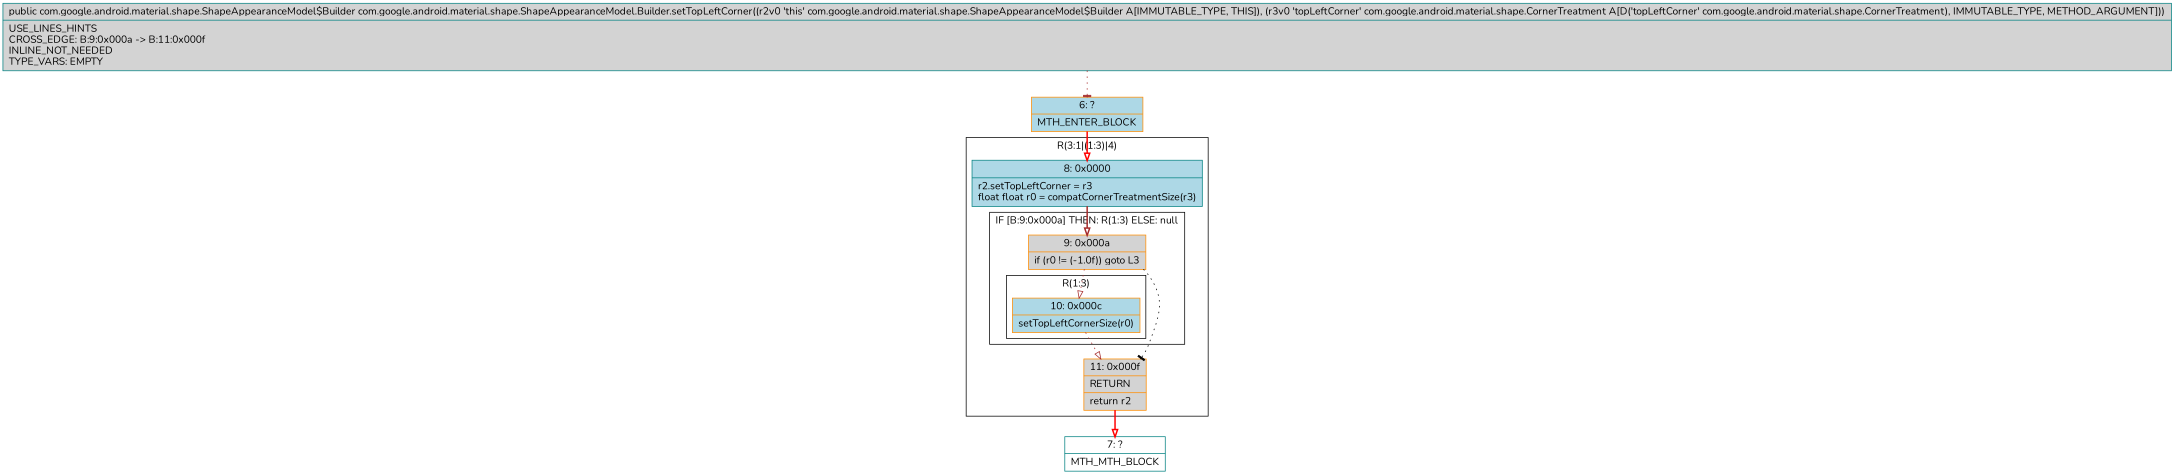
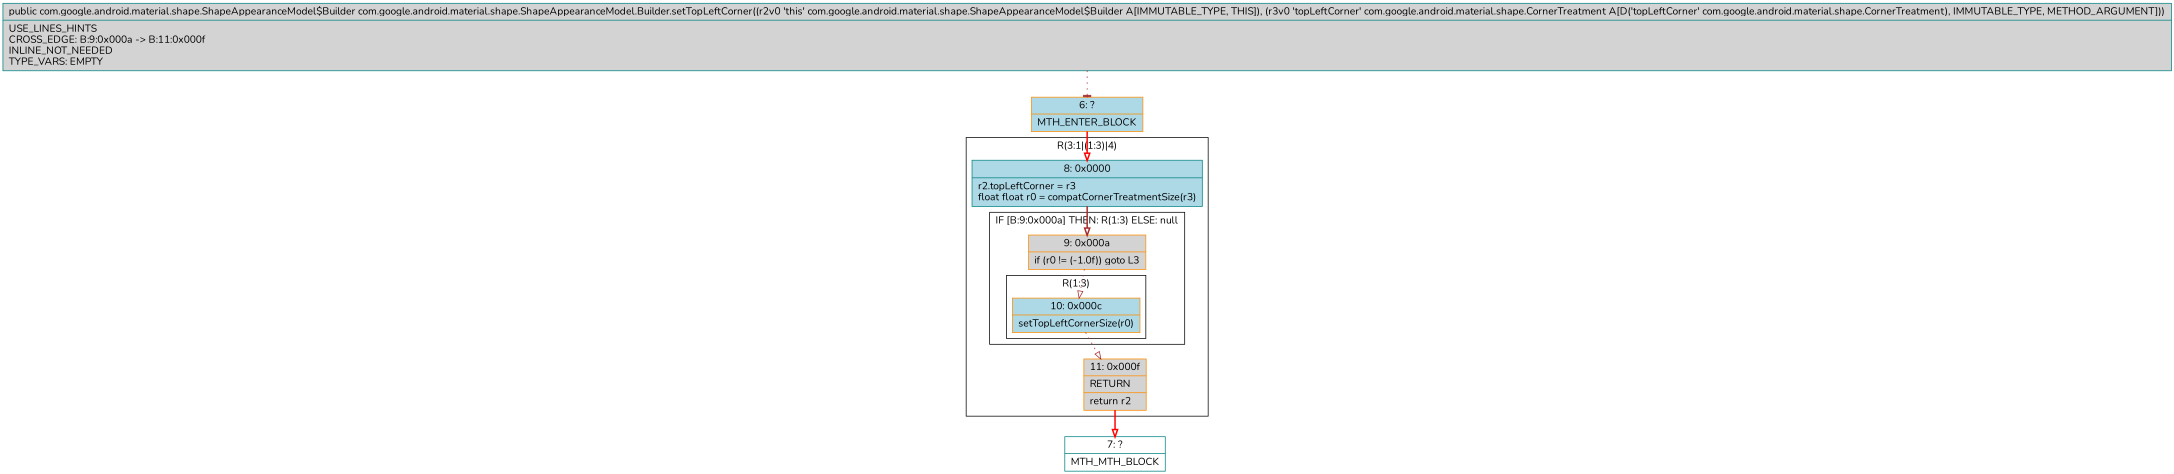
(1035, 186) -> (1027, 186)
(1159, 312) -> none
